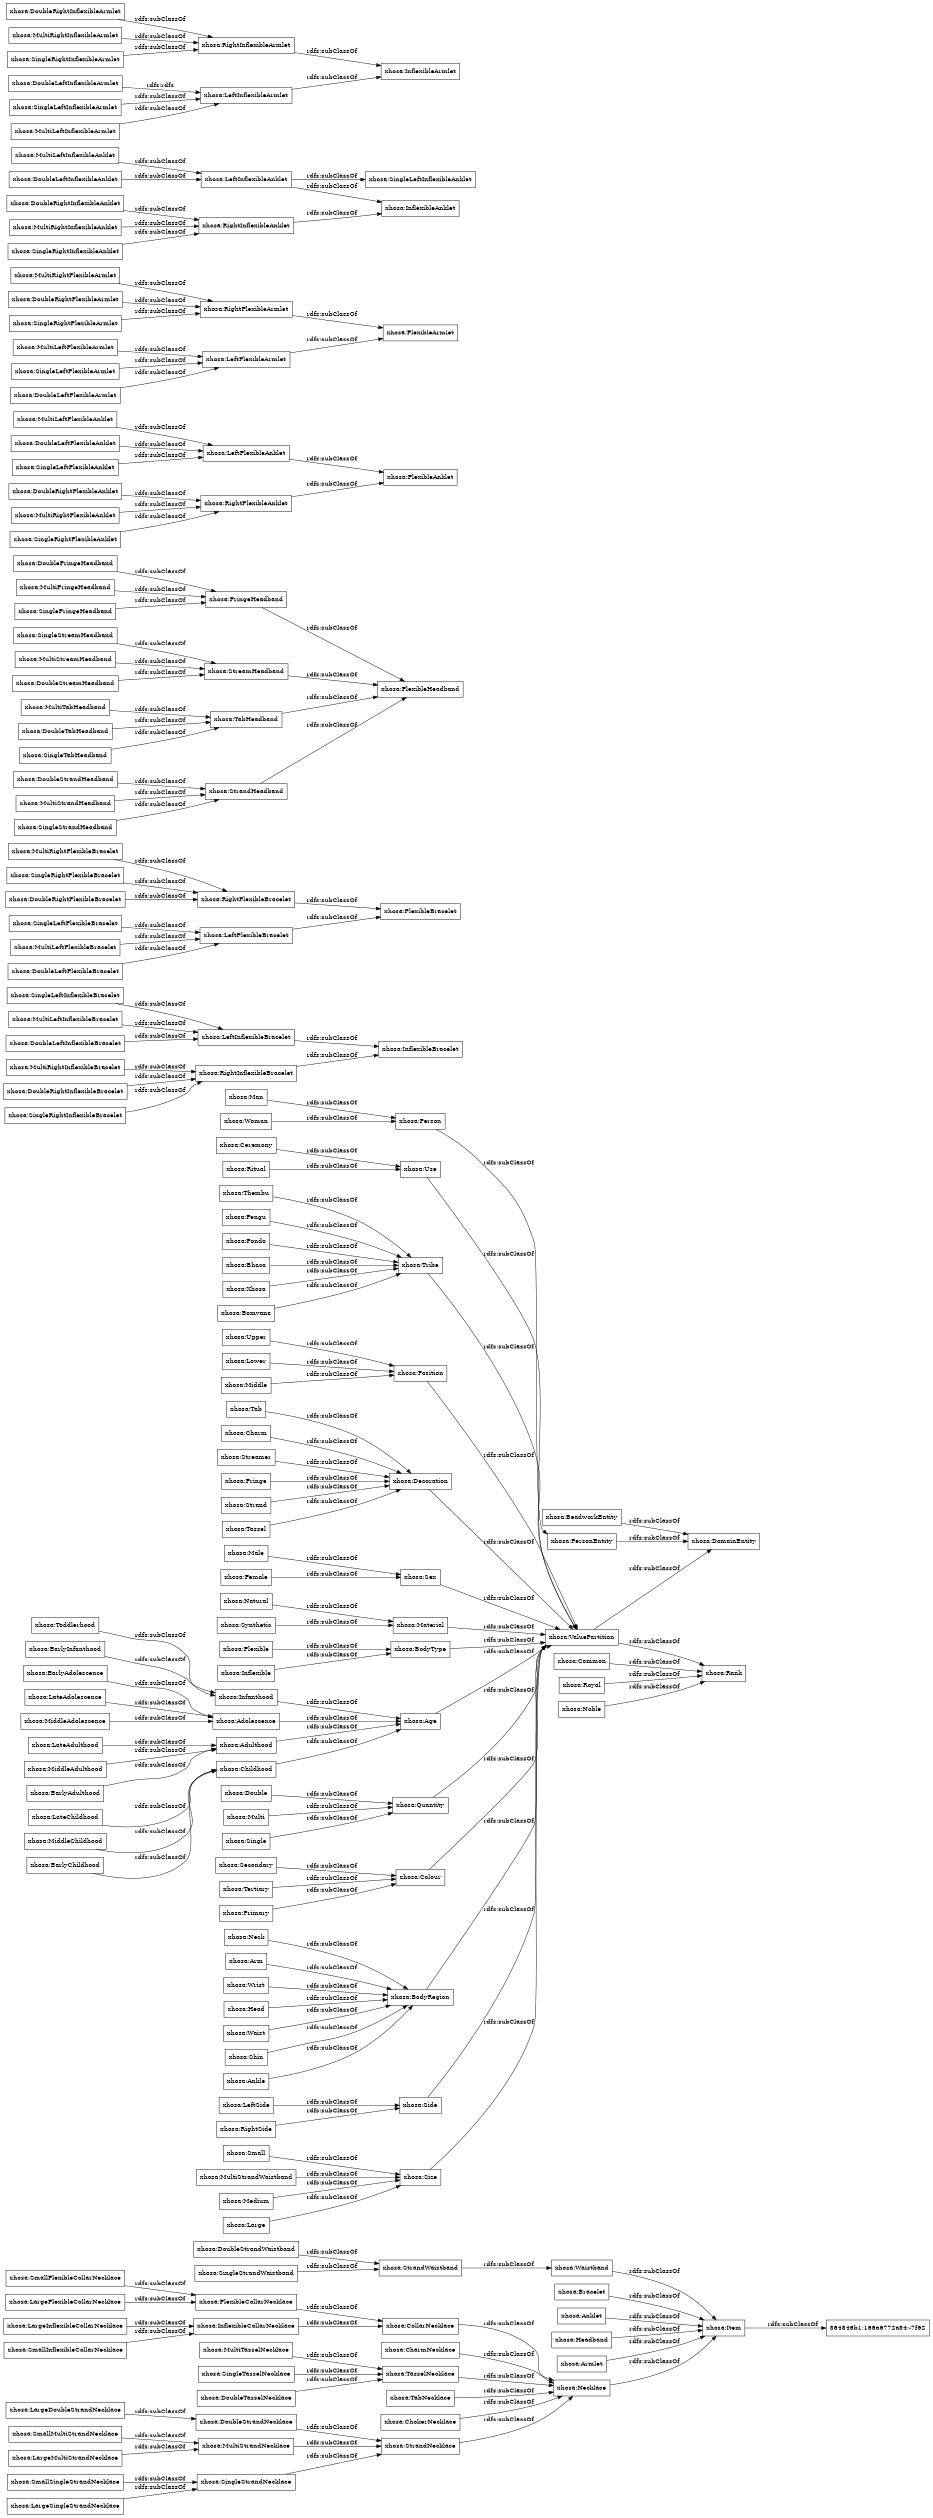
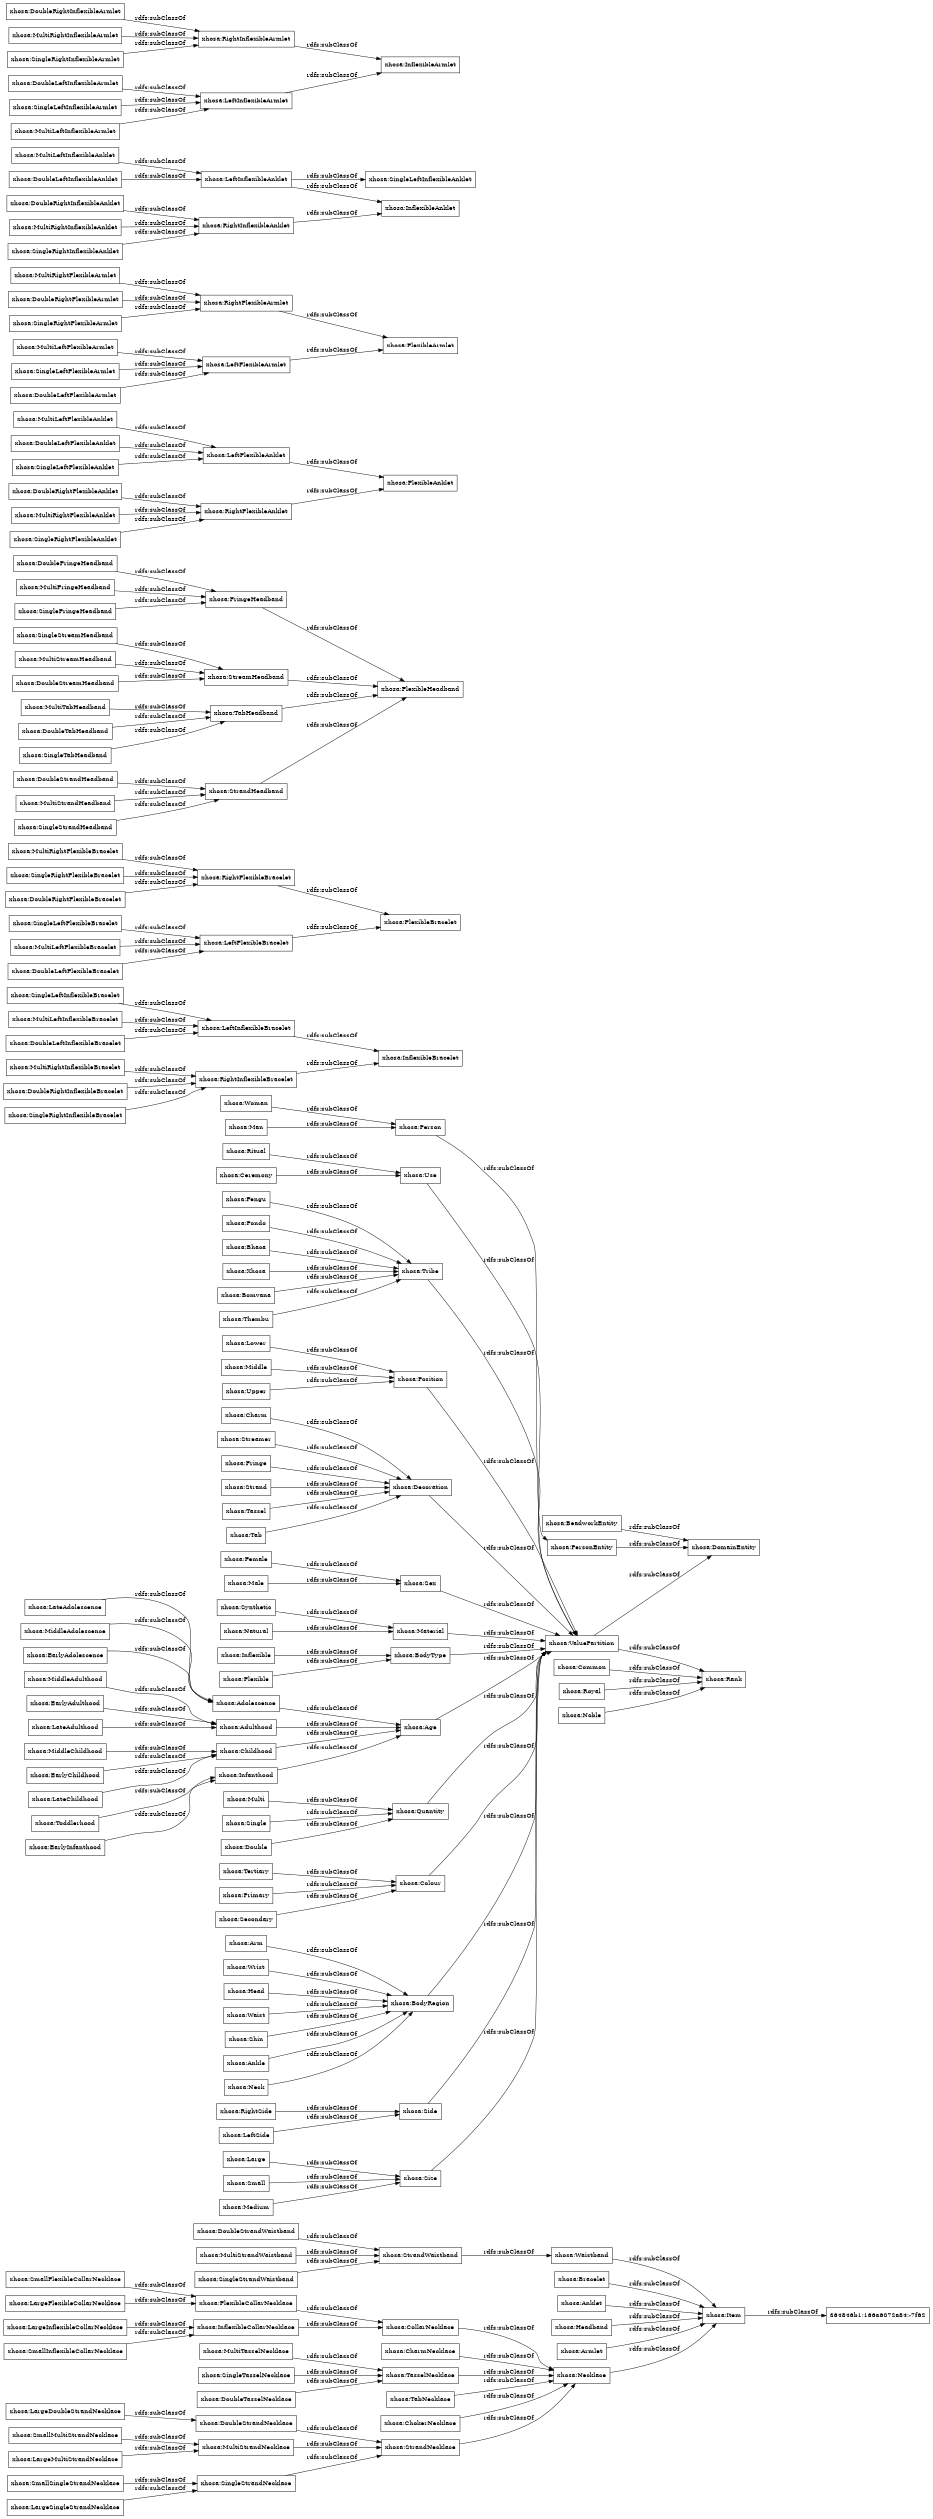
(160, 86) -> (160, 88)
(346, 2177) -> (335, 2256)
(878, 2328) -> (878, 2316)
